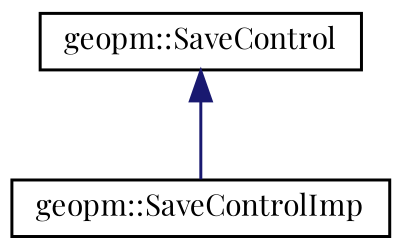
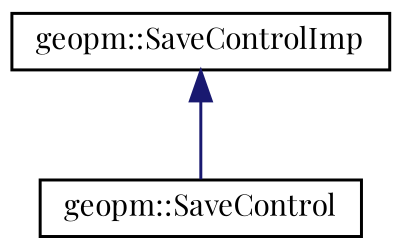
(201, 140) -> (201, 140)
